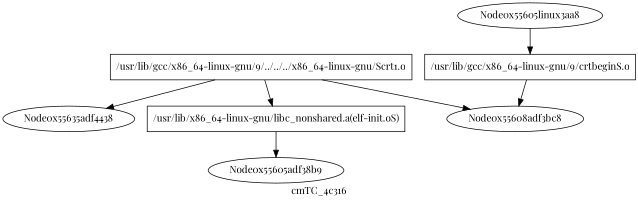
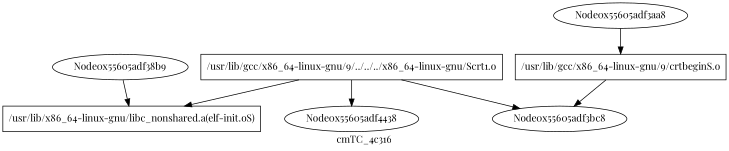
(530, 16) -> (621, 16)
(69, 119) -> (352, 119)
(515, 119) -> (560, 119)
(276, 141) -> (125, 89)
